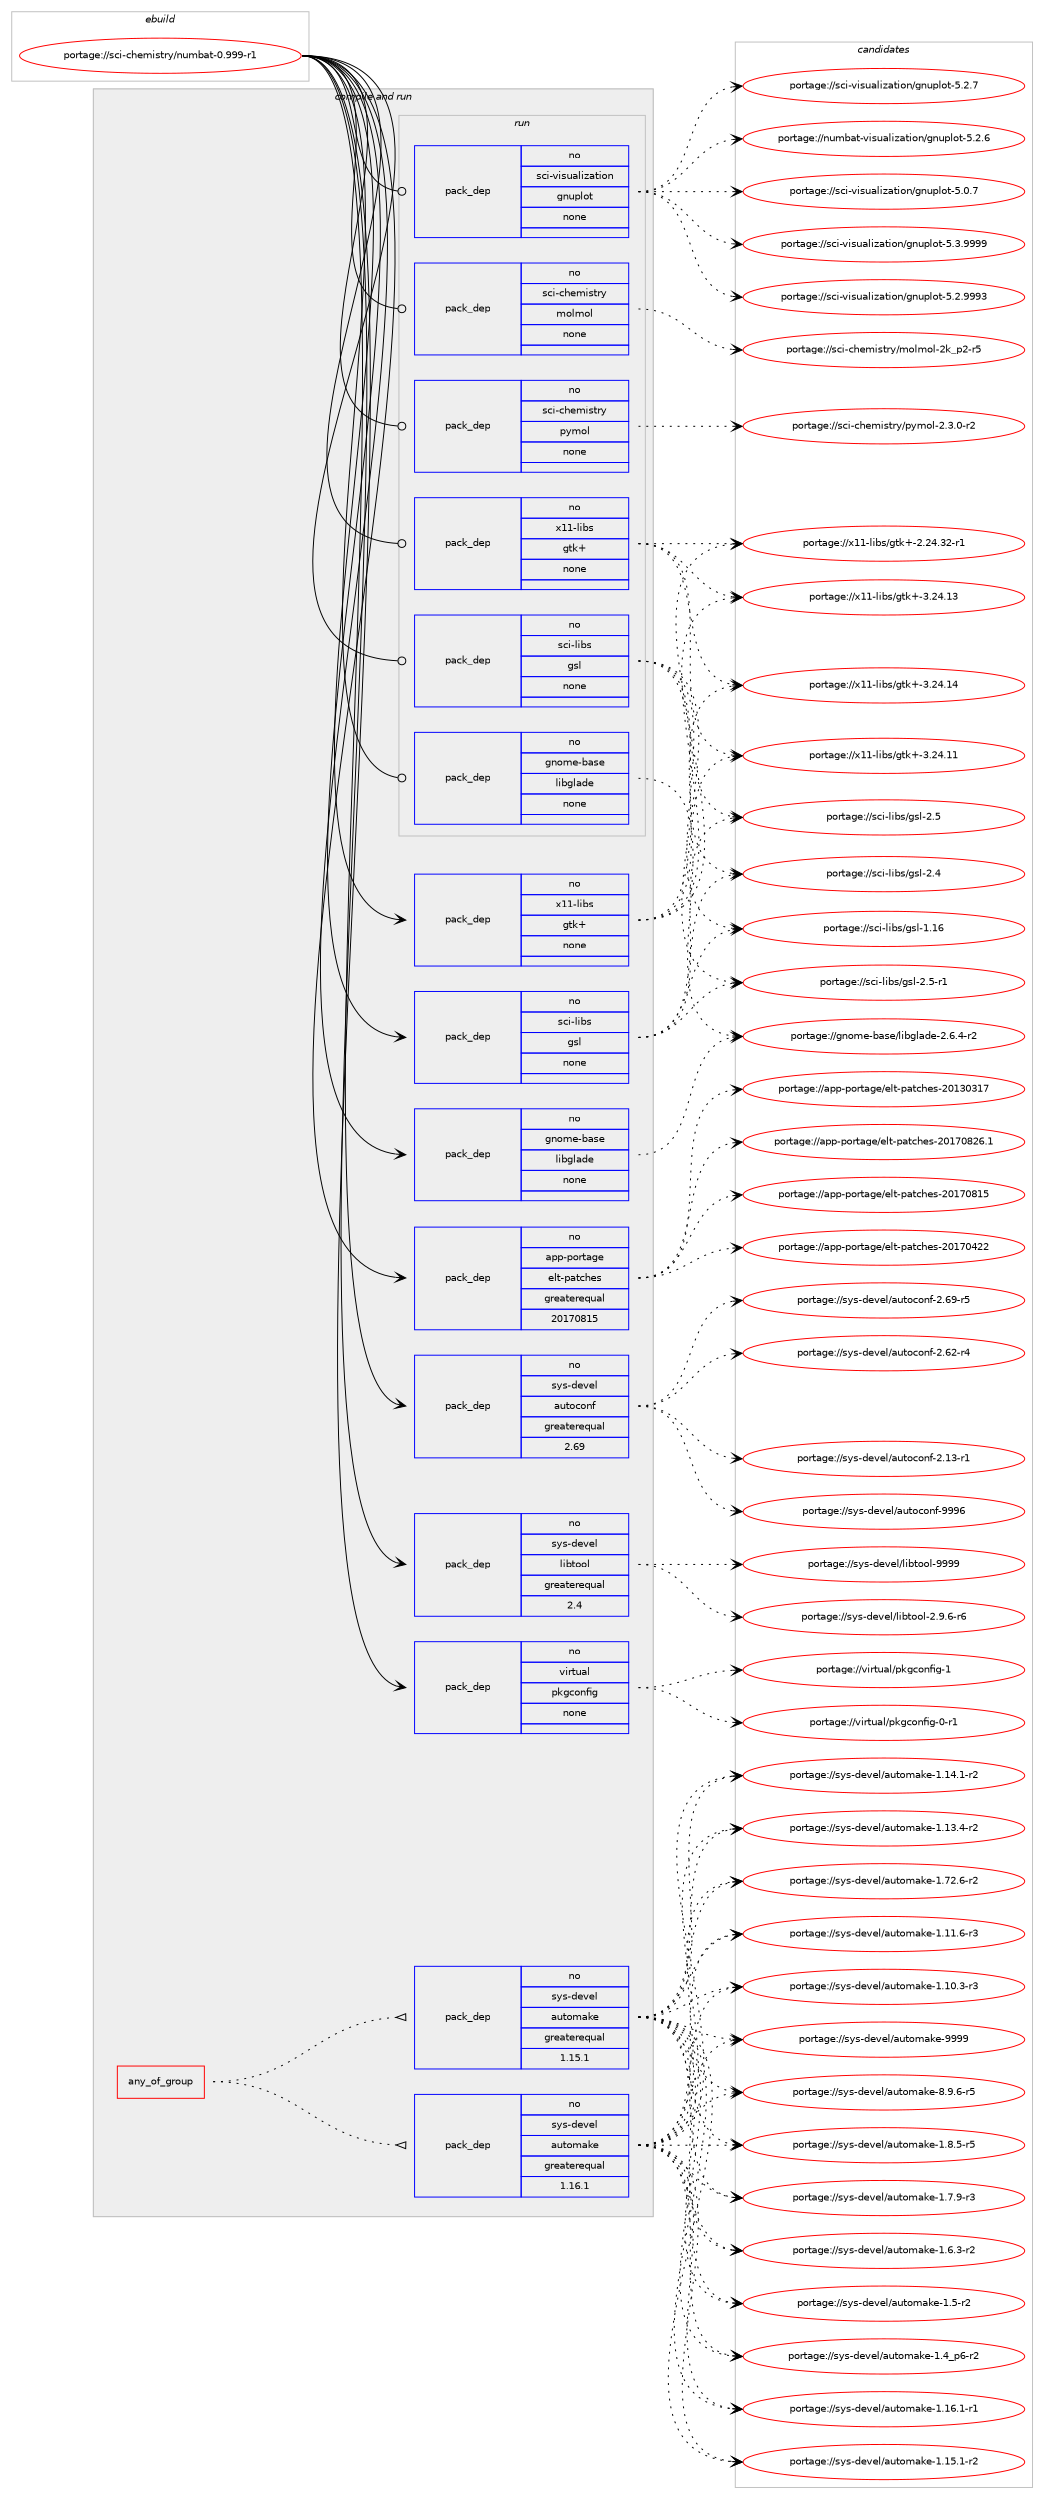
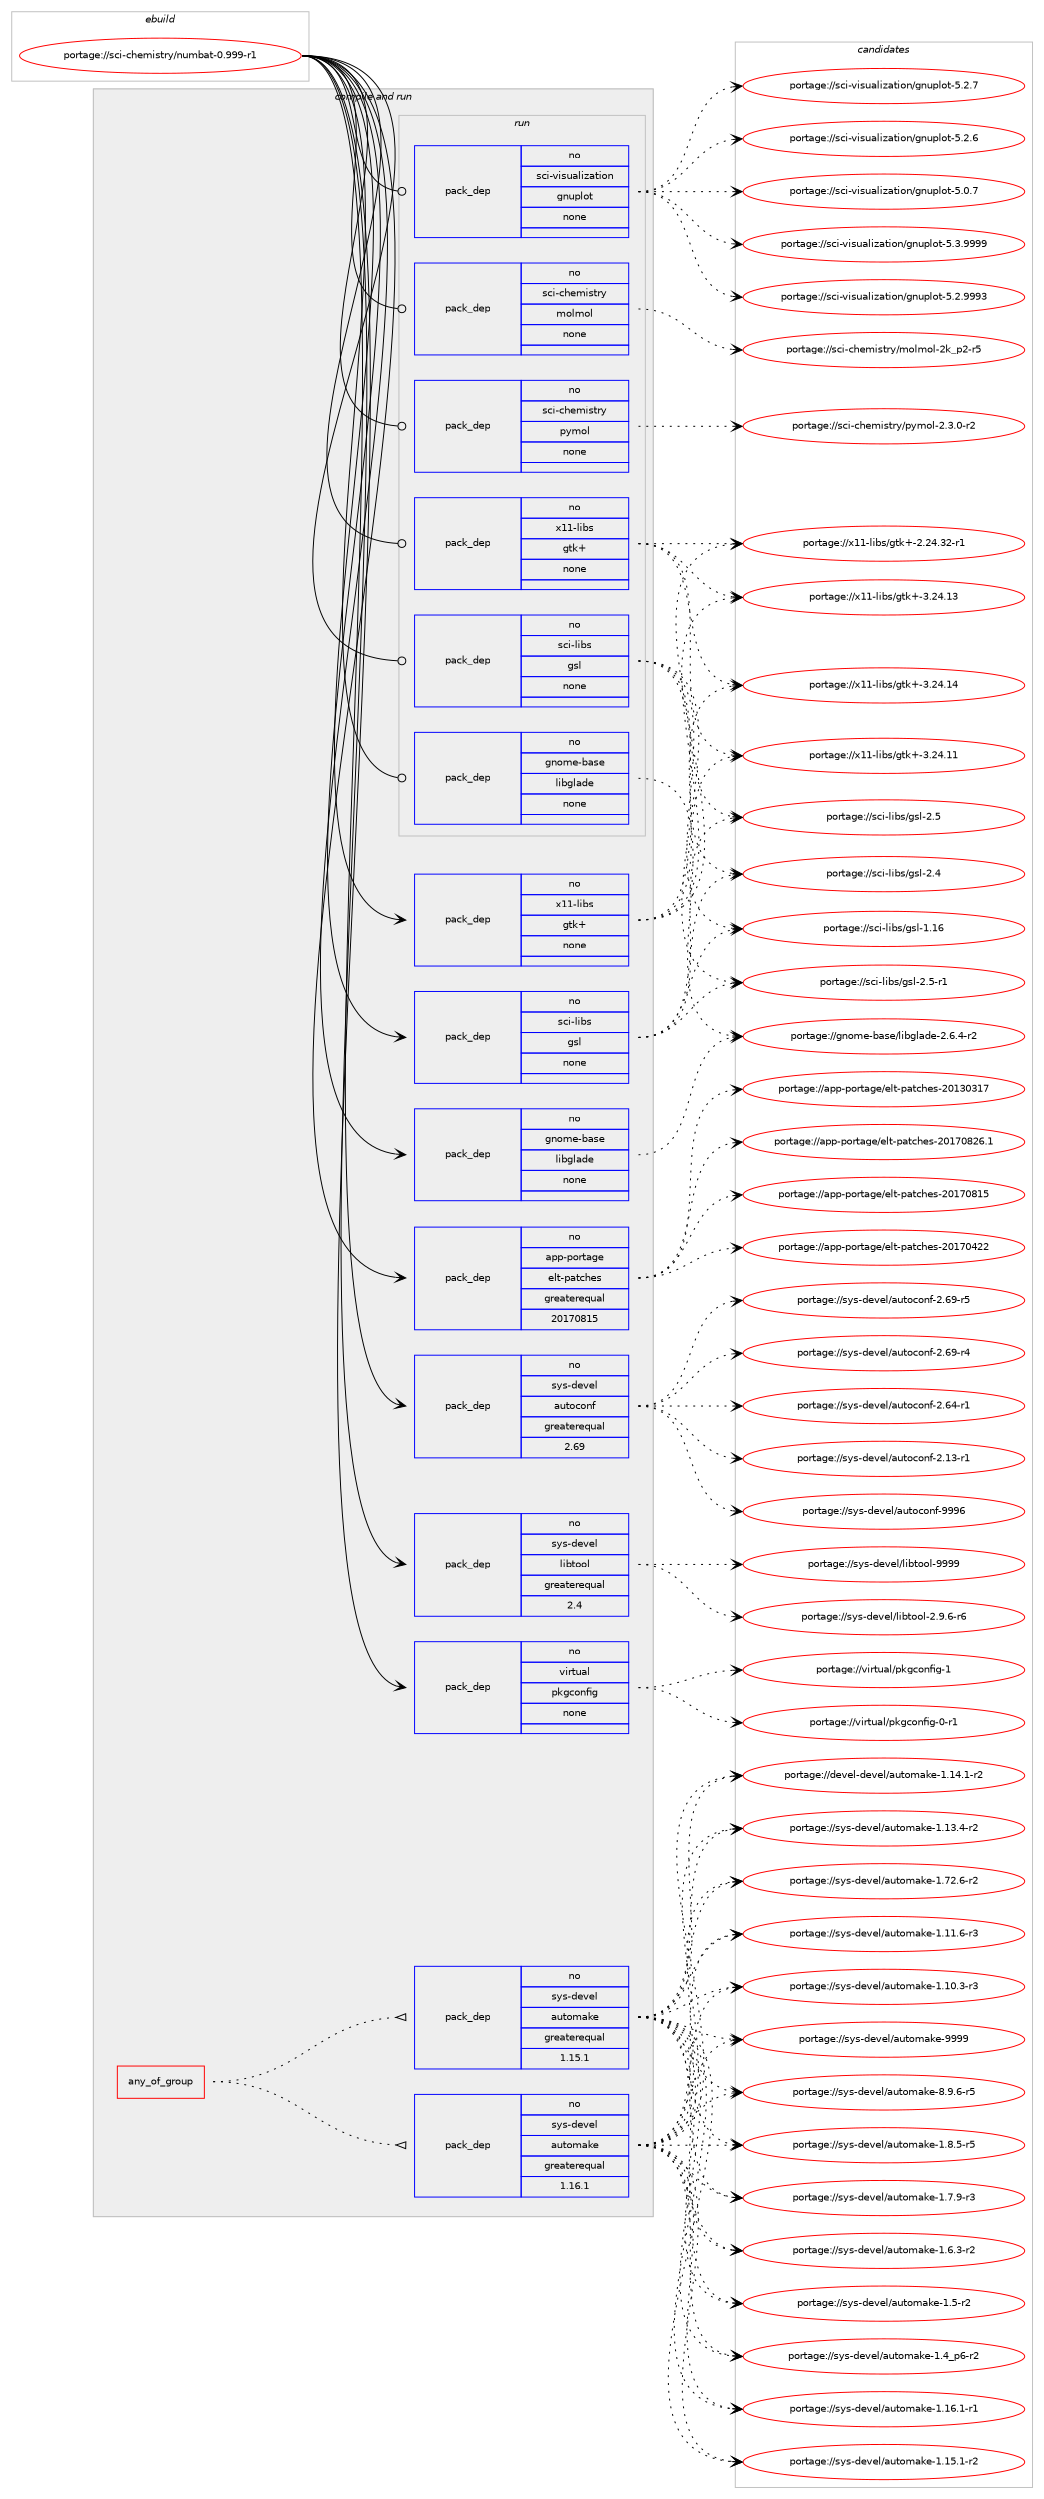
(884, 139) -> (884, 139)
(884, 1353) -> (884, 1353)
none -> (884, 1406)
(884, 1776) -> (884, 1776)
